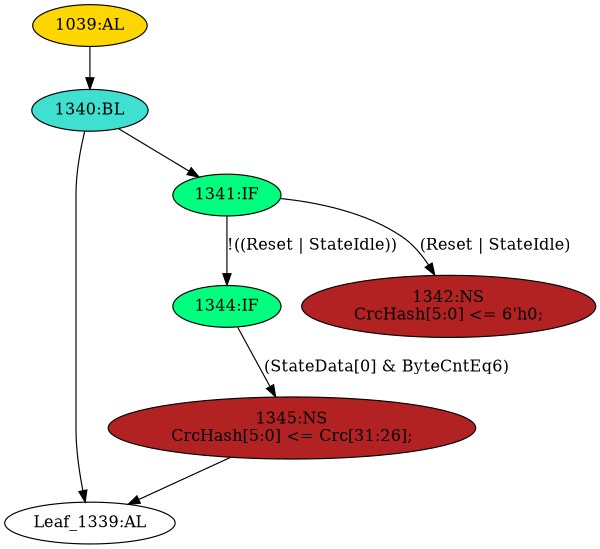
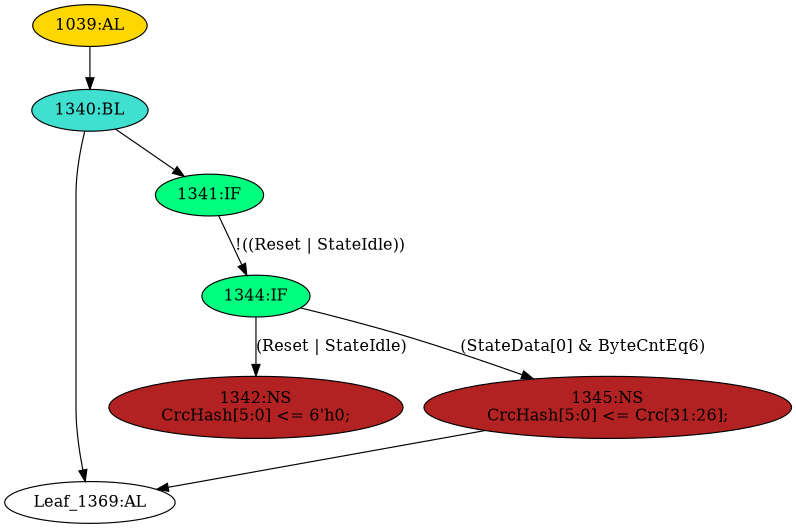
(362, 217) -> (256, 341)
(90, 523) -> (90, 502)
